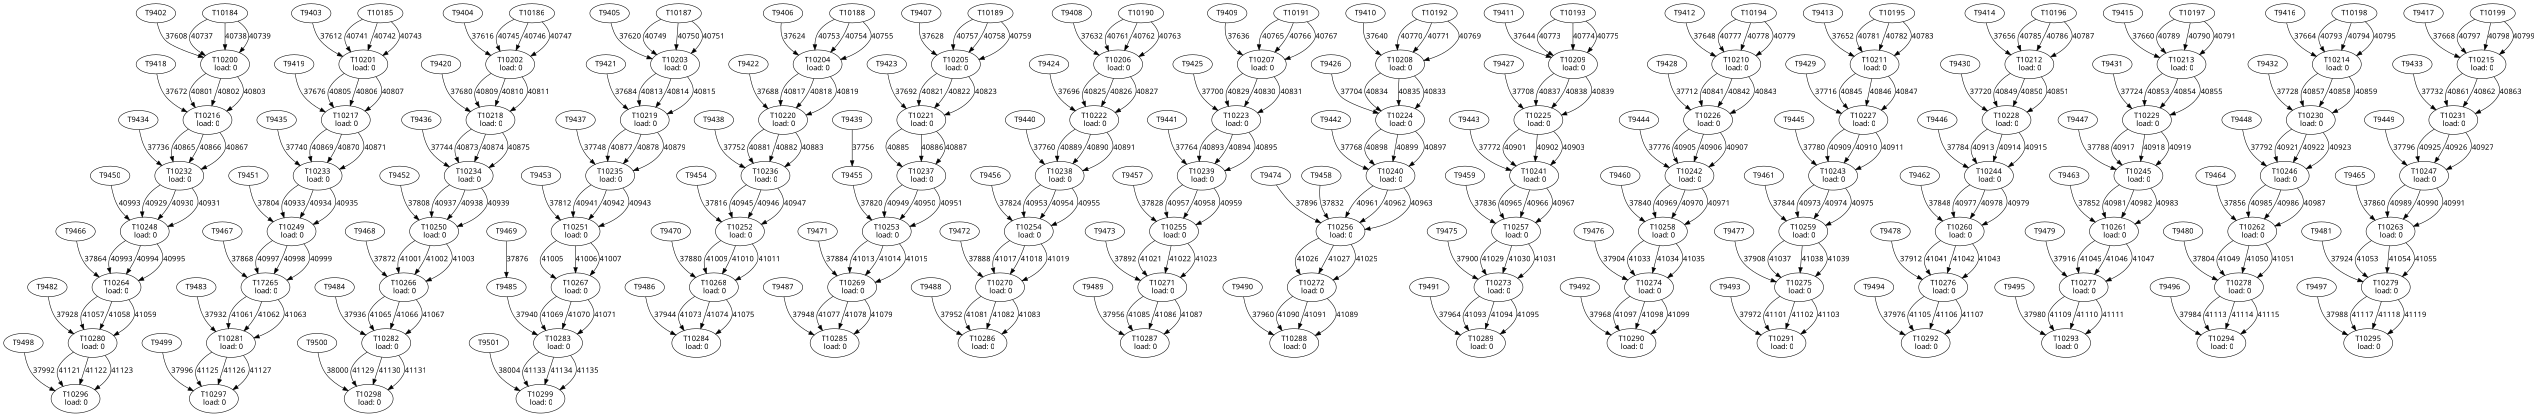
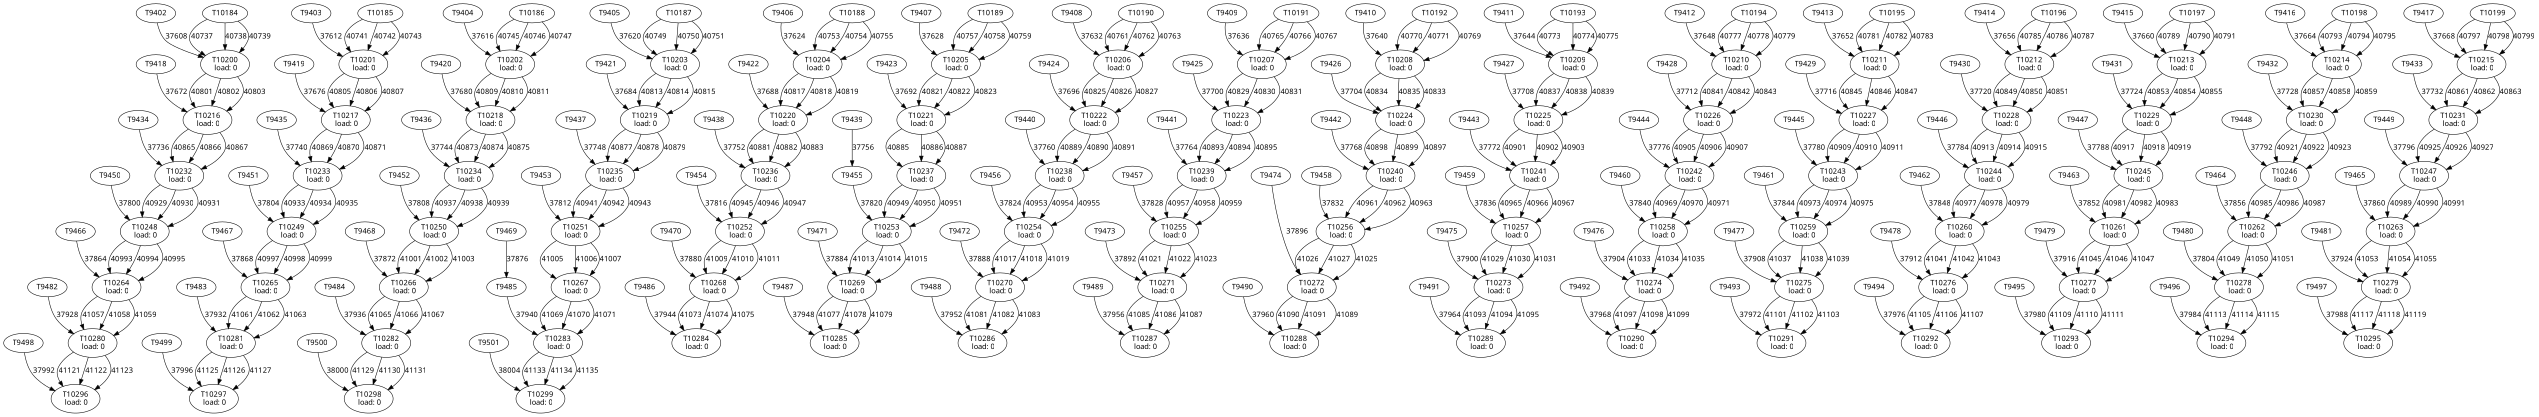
(130, 204) -> (130, 204)
(1294, 206) -> (1281, 229)
(265, 287) -> (265, 287)
